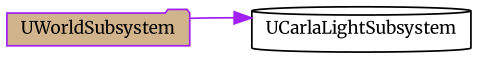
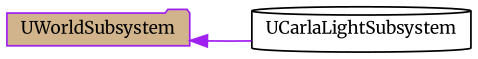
(212, 18) -> (229, 41)
